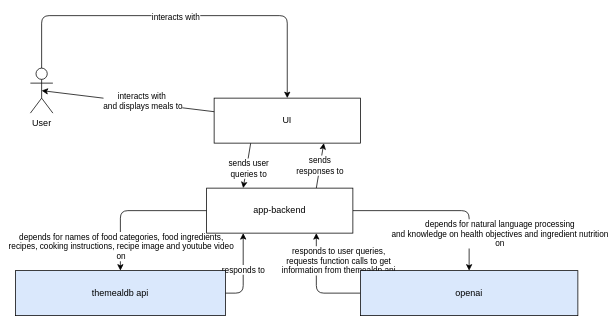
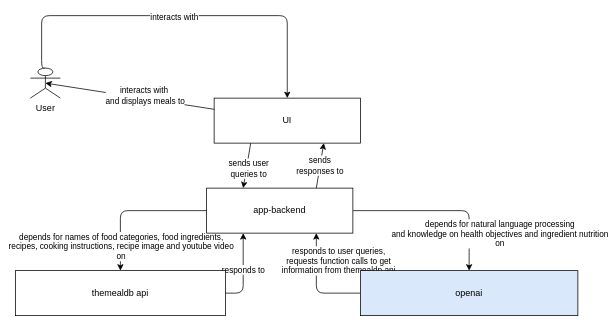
(42, 90) -> (45, 83)
(120, 293) -> (120, 293)
